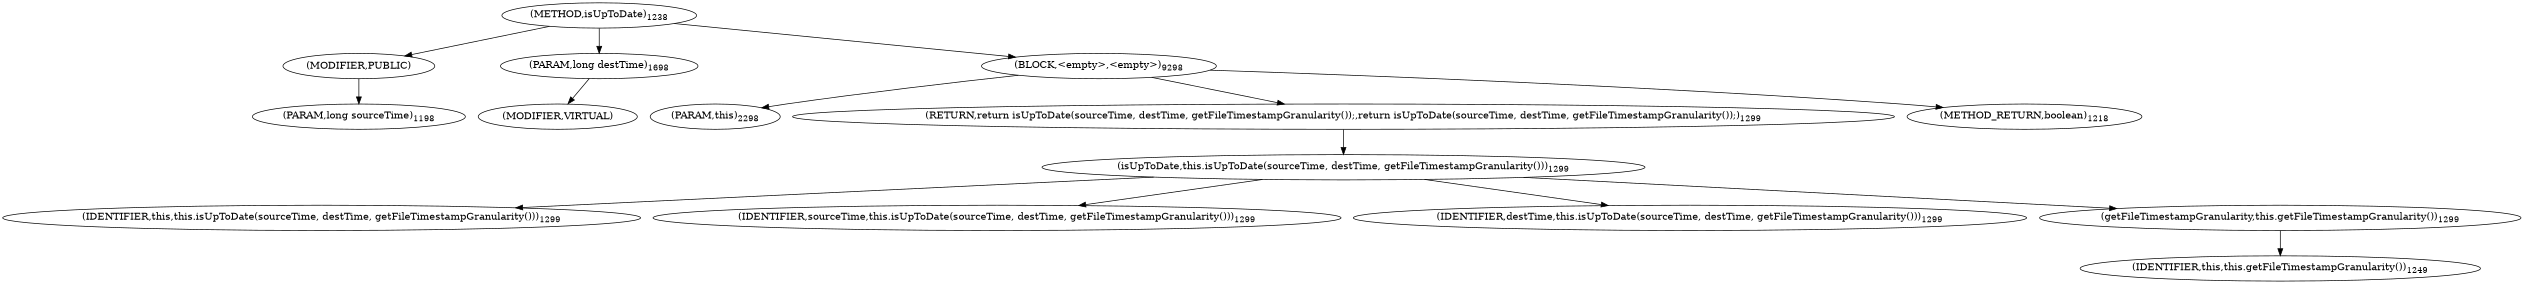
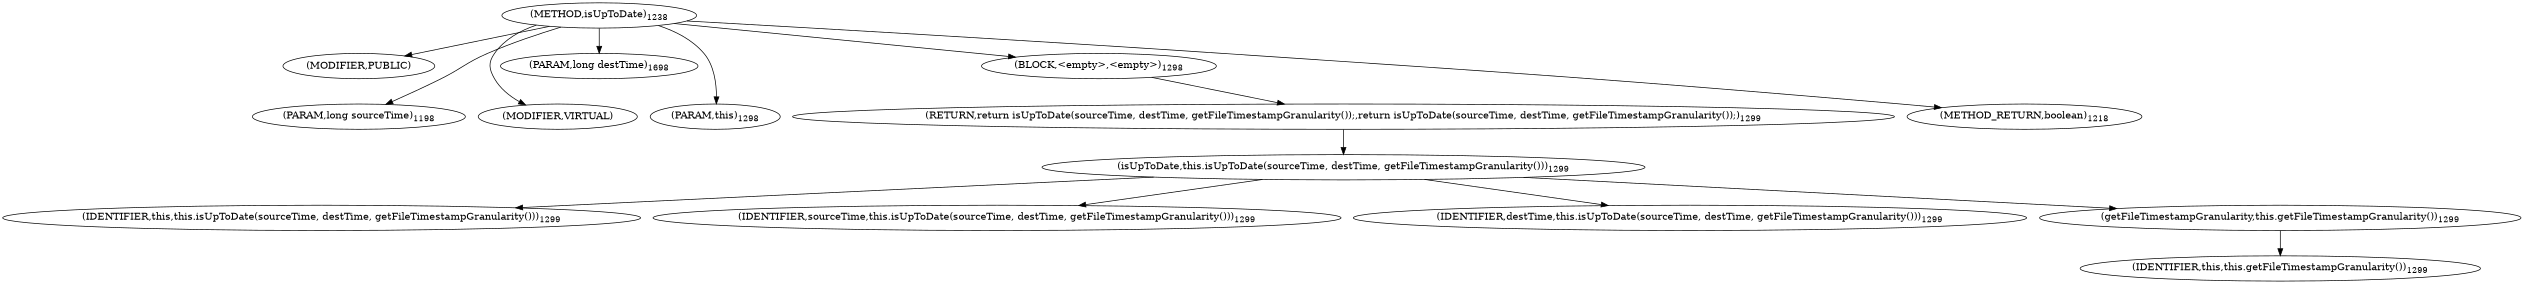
(1173, 65) -> (1173, 65)
(1573, 85) -> (1311, 59)
(359, 88) -> (474, 60)
(581, 88) -> (492, 58)
(893, 90) -> (701, 51)
(749, 116) -> (749, 116)
(2418, 267) -> (2418, 267)
